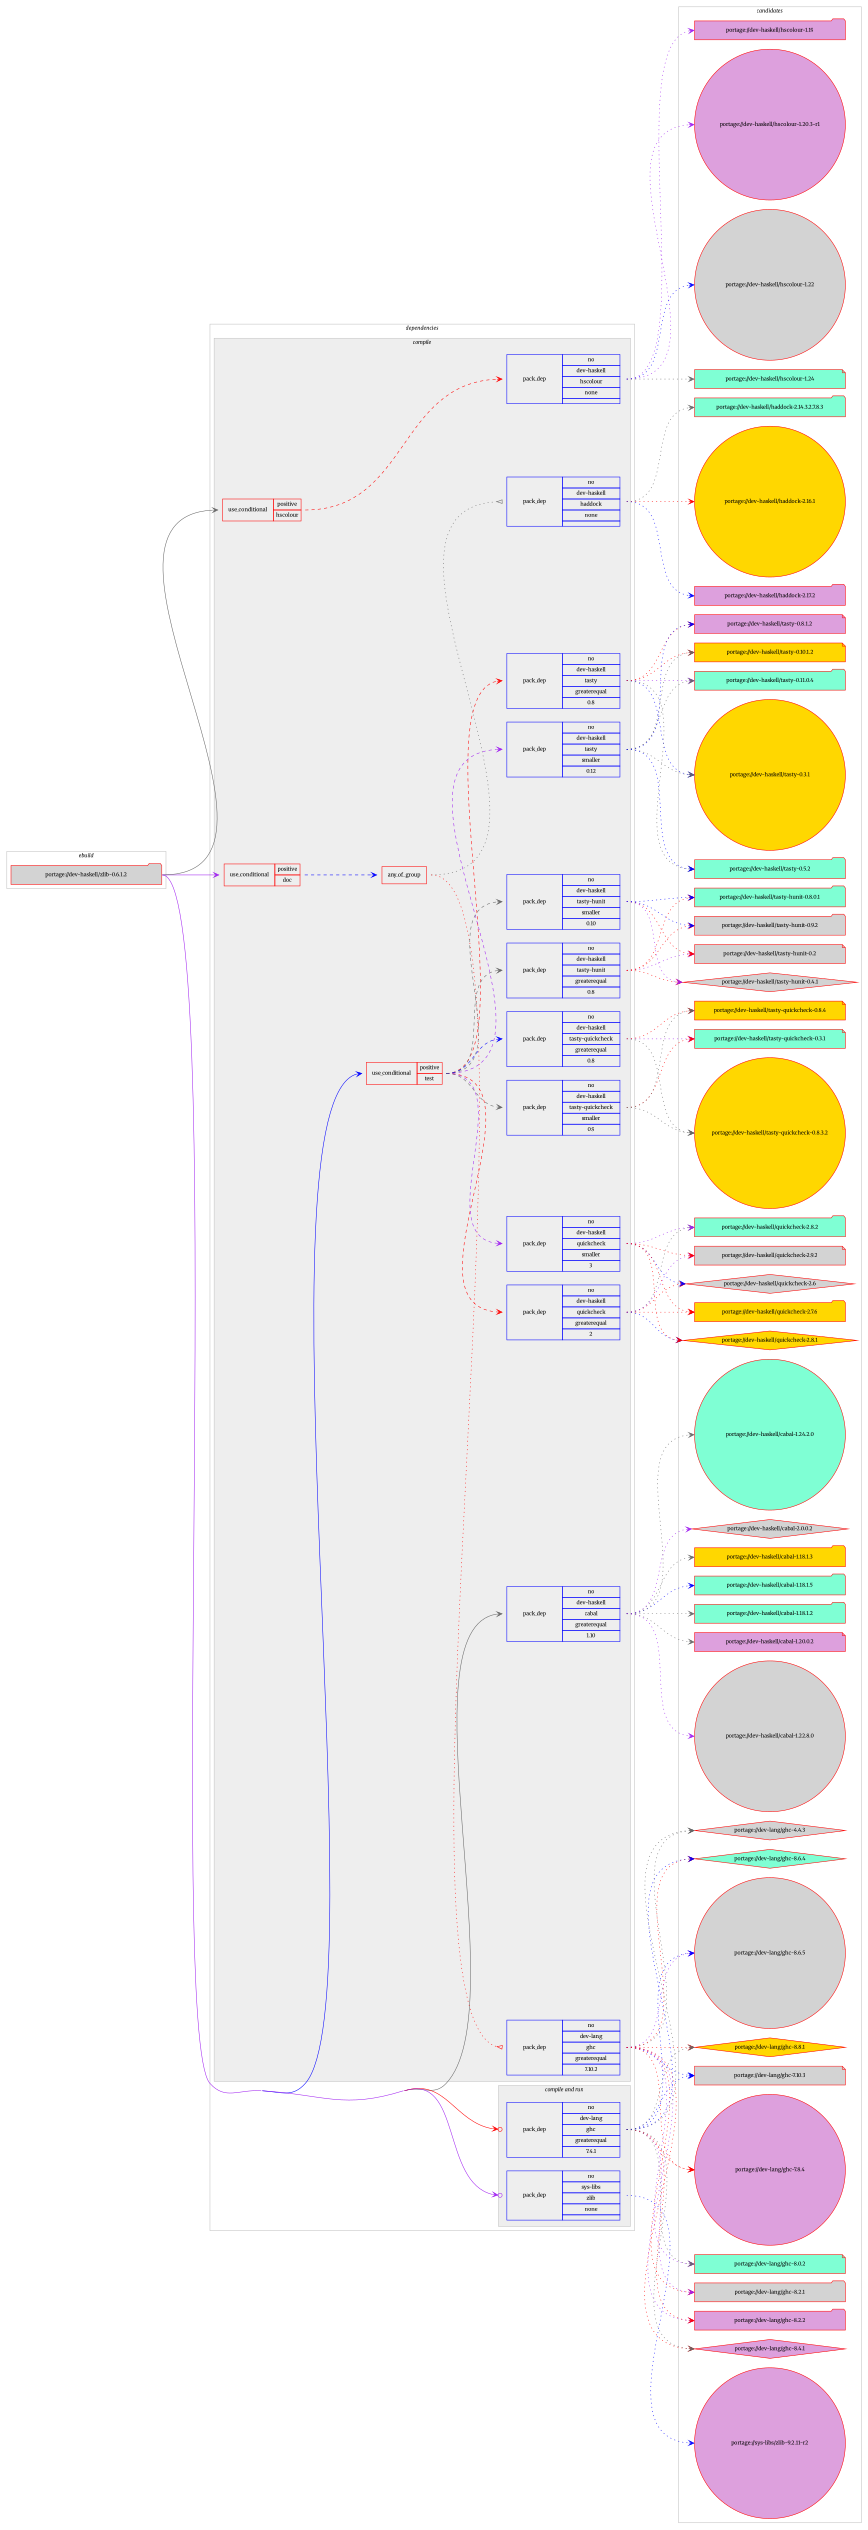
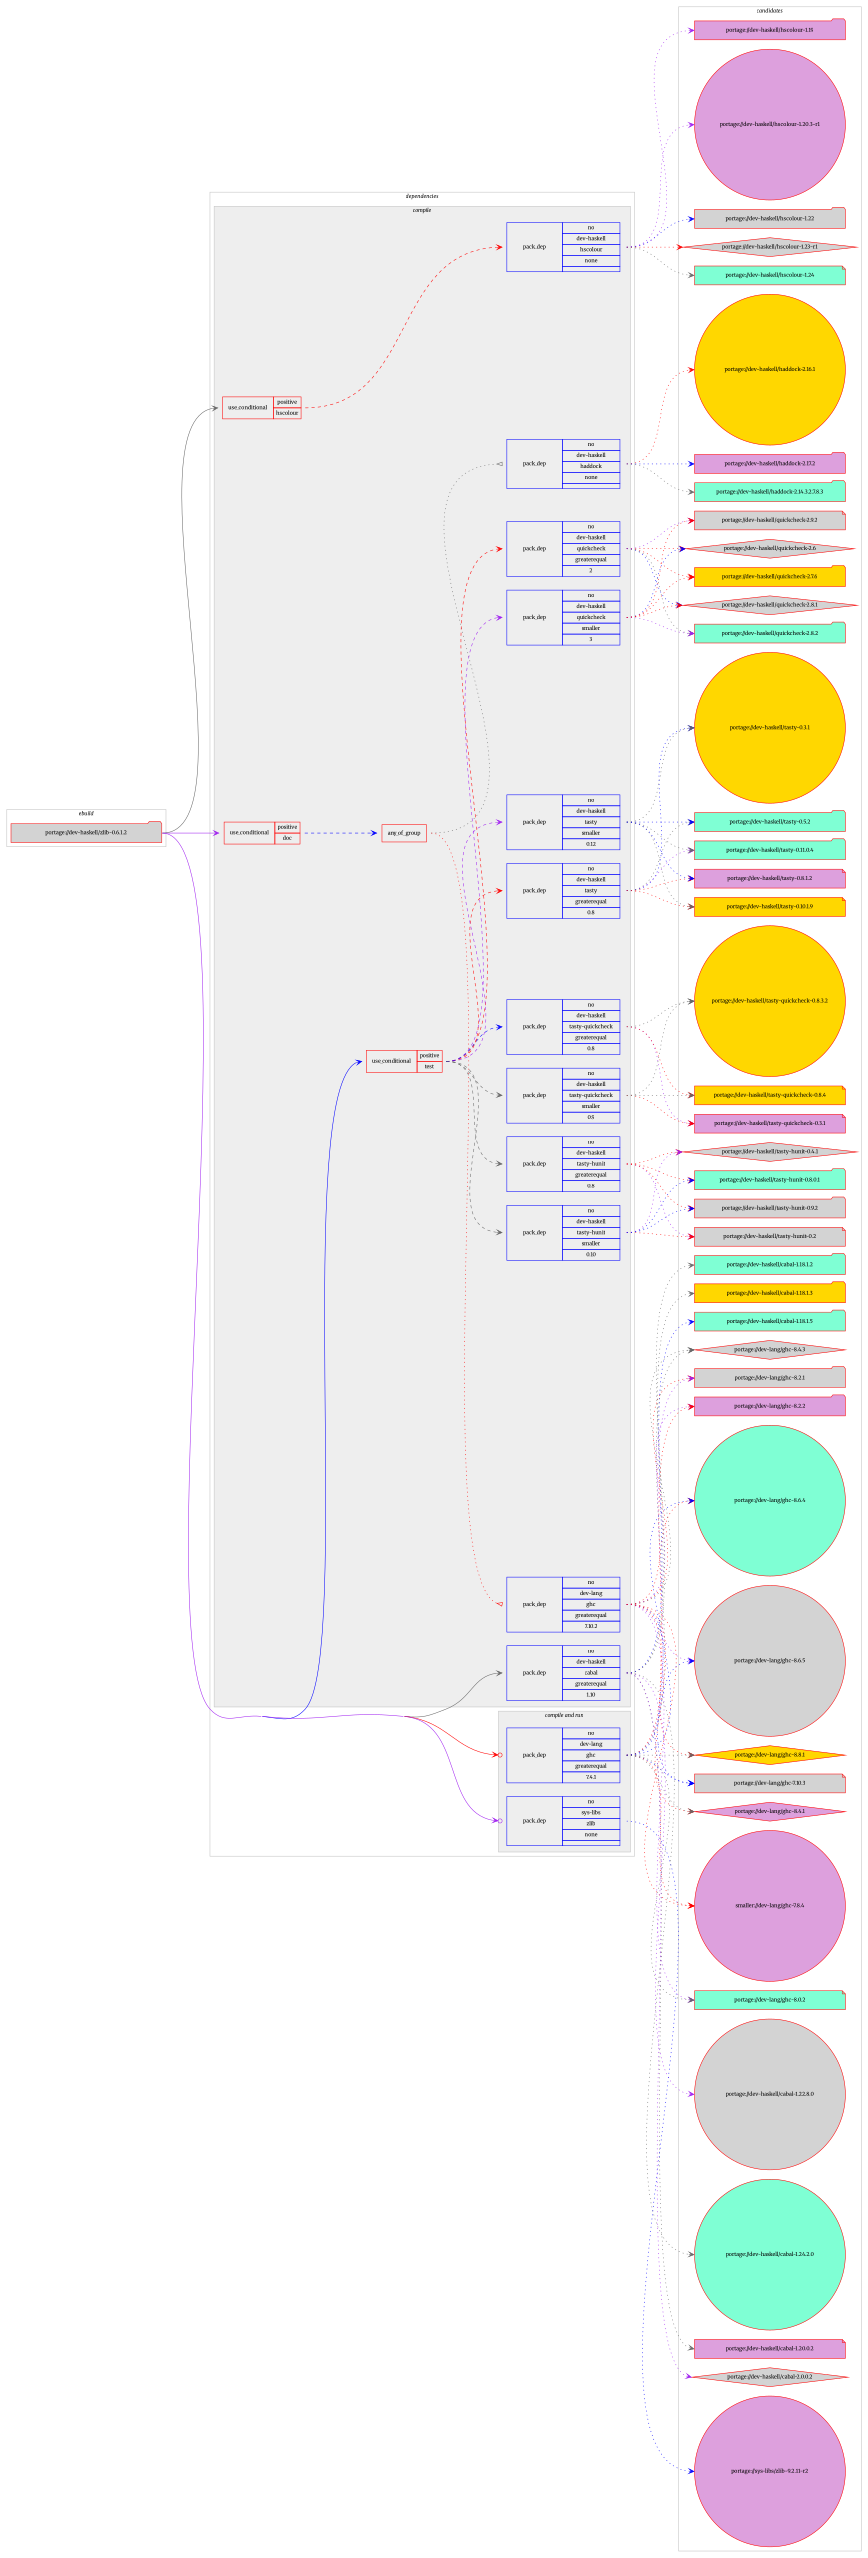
none -> (770, 247)
(770, 285) -> (770, 219)
(770, 652) -> (770, 907)
(770, 1039) -> (770, 1124)
(770, 1340) -> (770, 605)
(770, 1831) -> (770, 1350)
(770, 1859) -> (770, 1501)
(770, 2170) -> (770, 1906)
